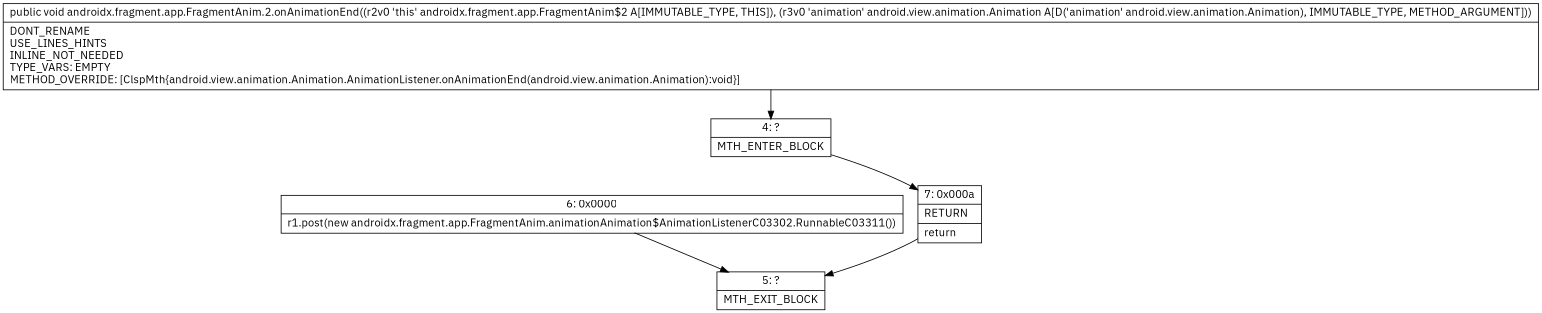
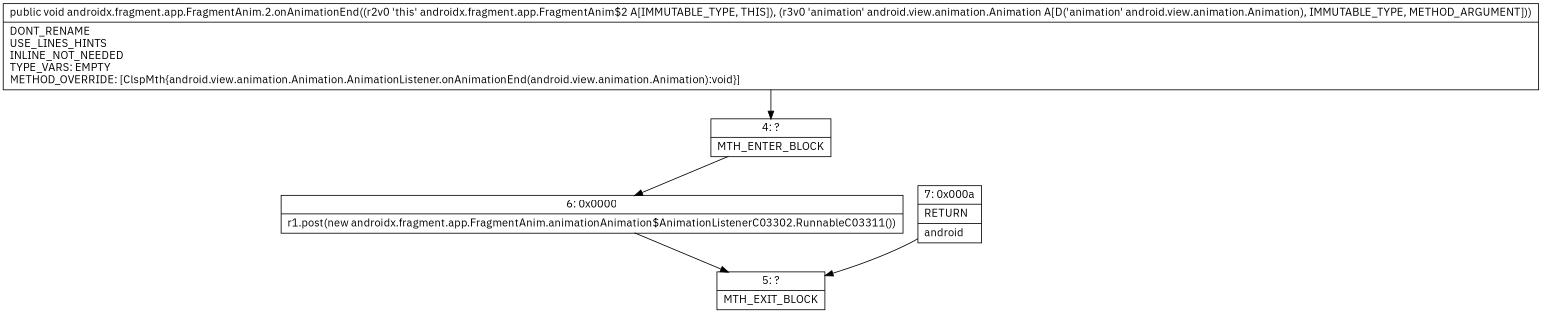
(872, 169) -> (685, 174)
(940, 233) -> (944, 233)
